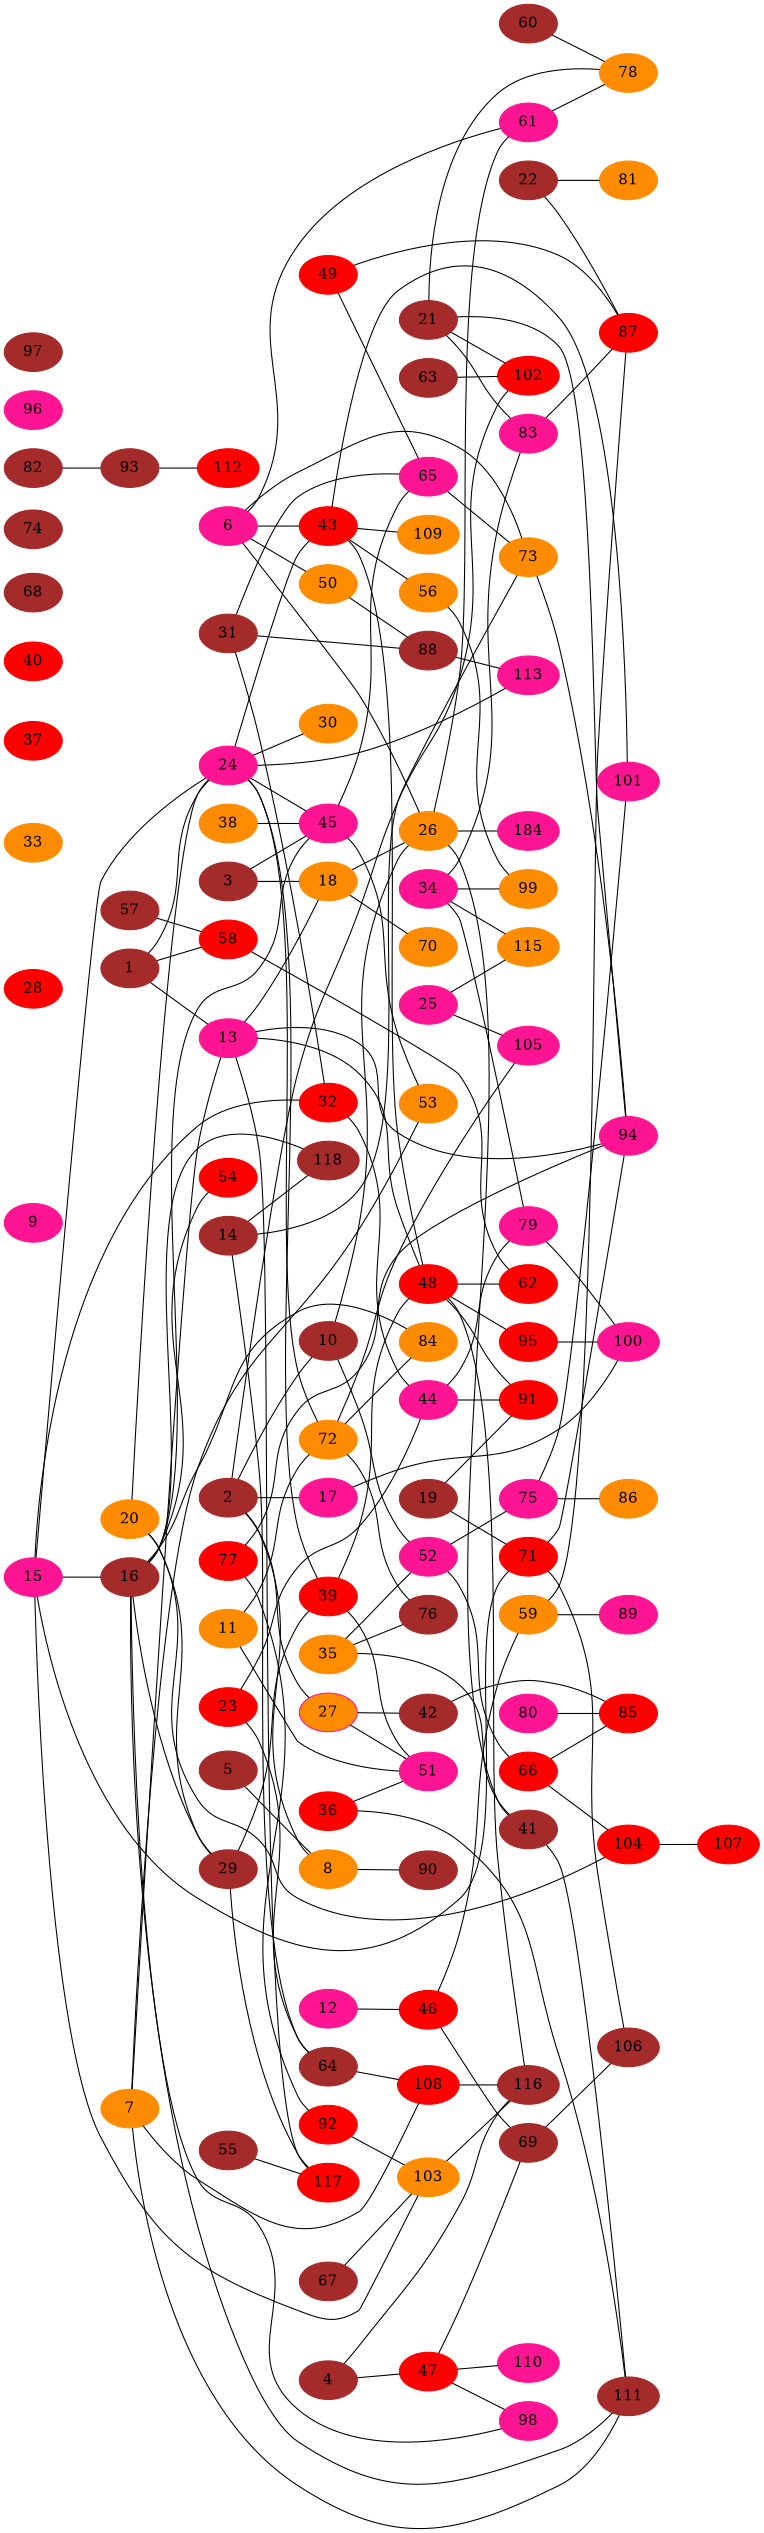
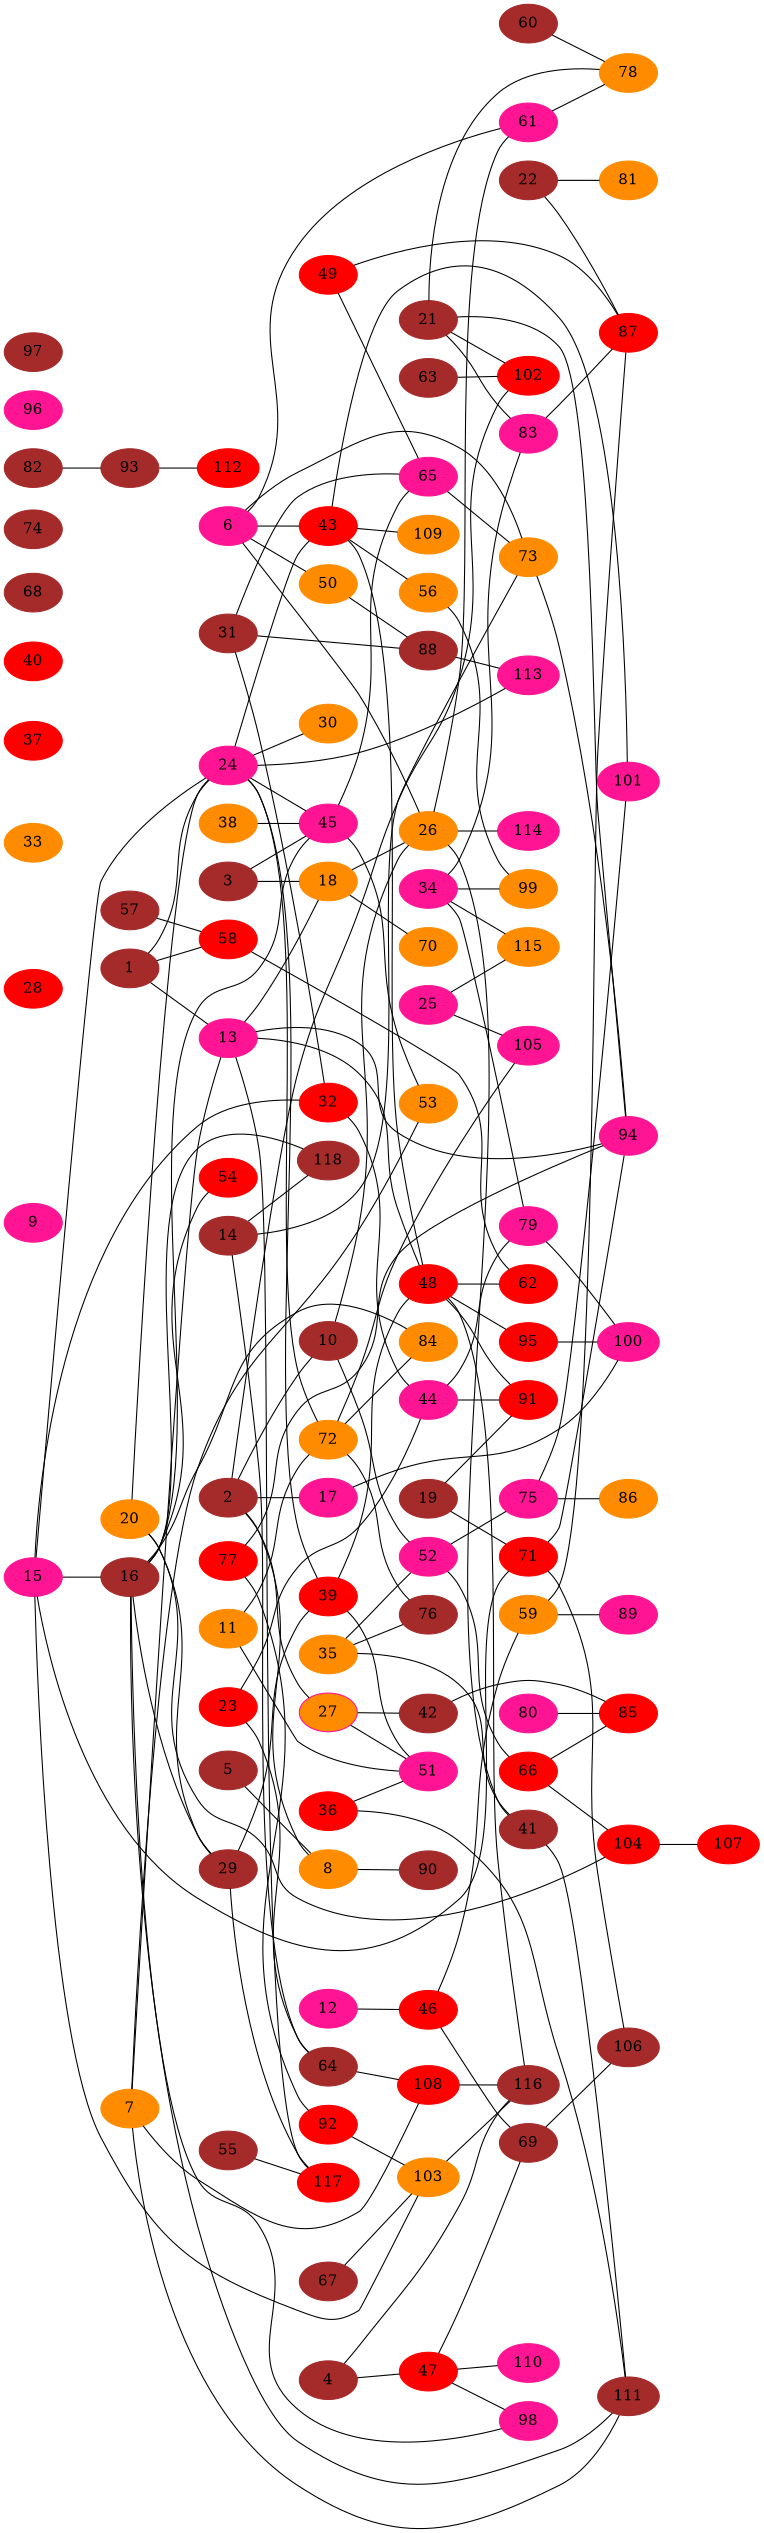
(528, 831) -> (528, 831)
